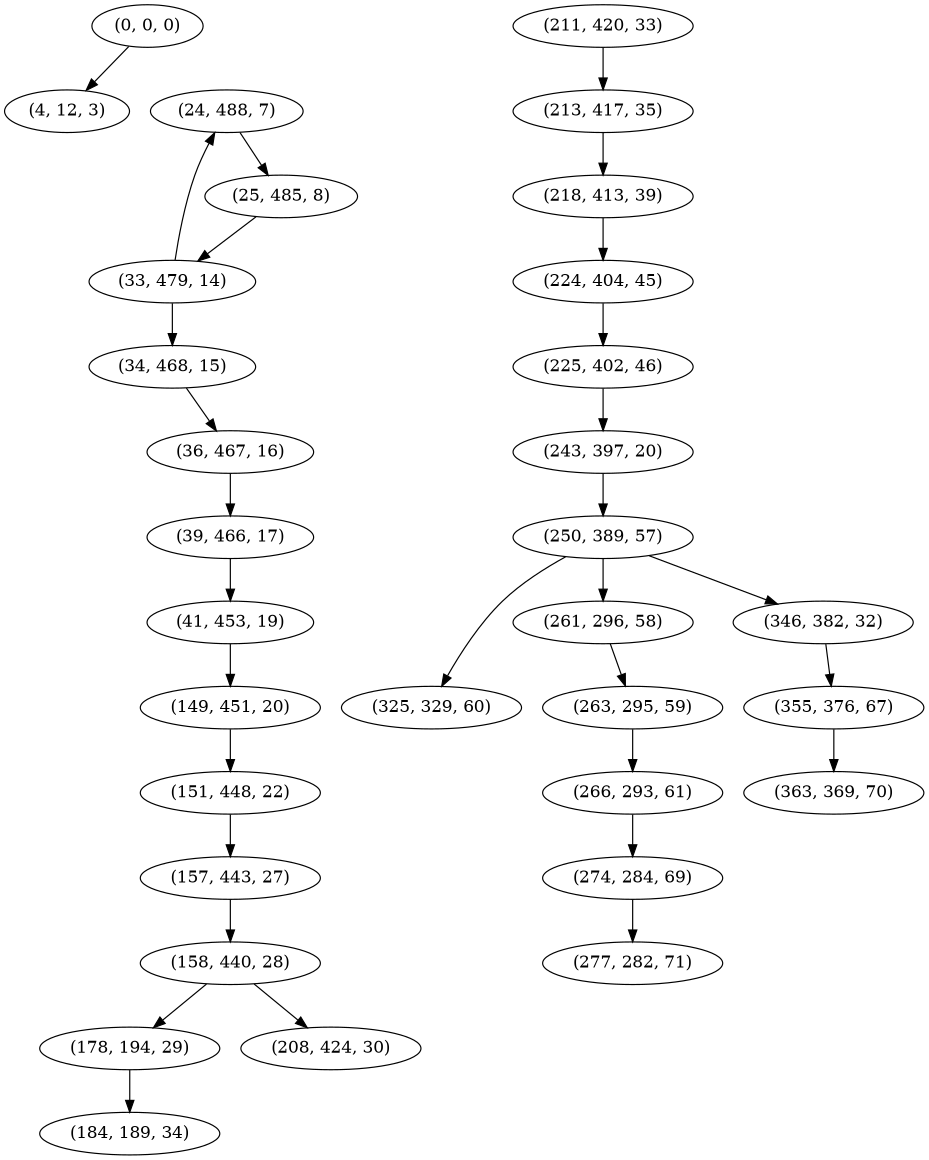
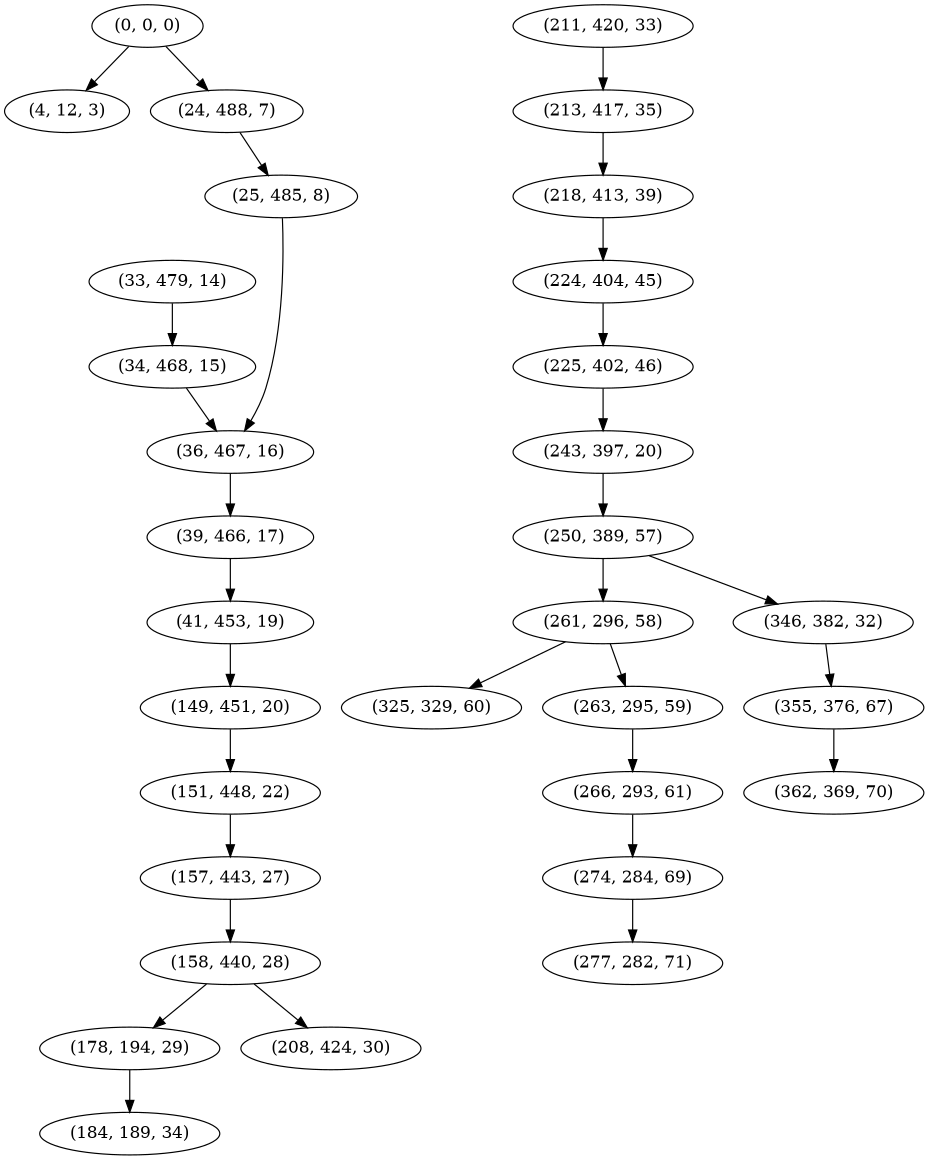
(187, 200) -> (183, 64)
(232, 235) -> (279, 322)
(497, 607) -> (523, 662)
(834, 793) -> (834, 793)
